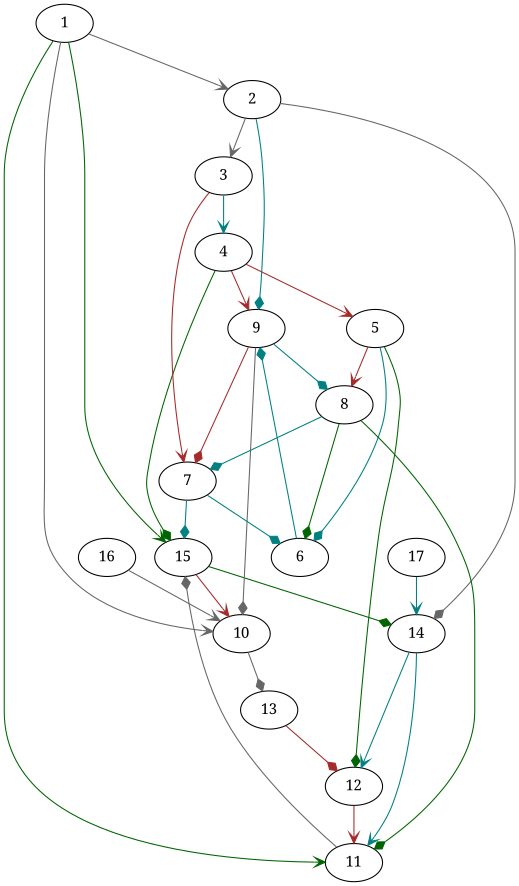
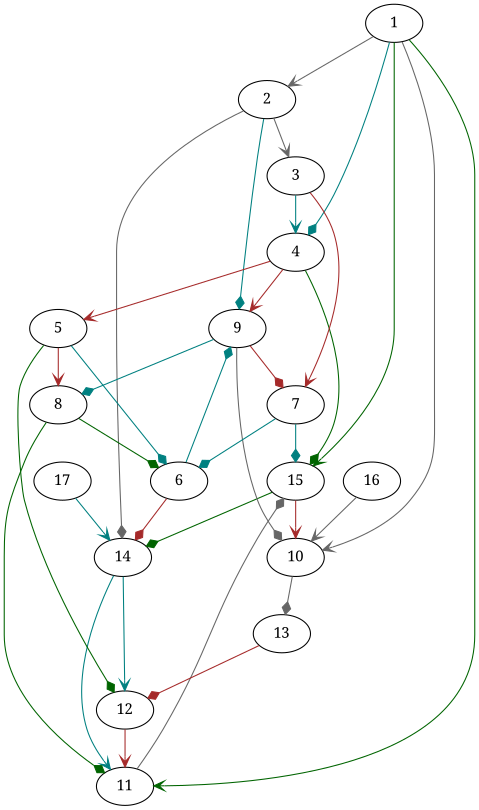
none -> (359, 136)
(269, 441) -> none
none -> (155, 514)
